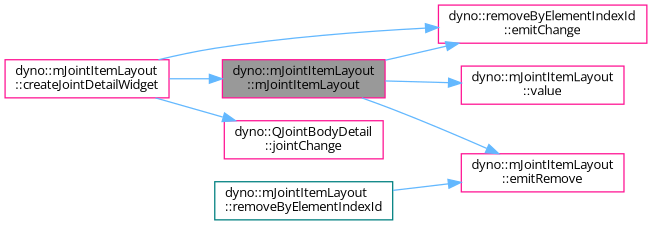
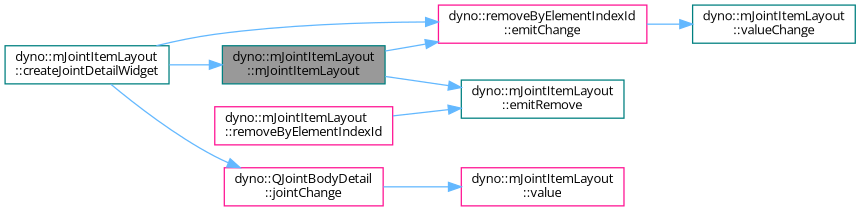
none -> (774, 24)
(87, 79) -> (87, 65)
(304, 79) -> (304, 65)
(417, 82) -> (416, 187)
(543, 173) -> (543, 99)
(304, 201) -> (304, 126)
